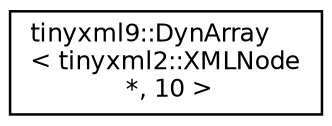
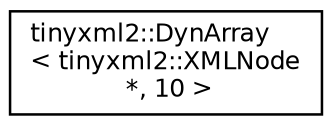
(166, 63) -> (166, 63)
